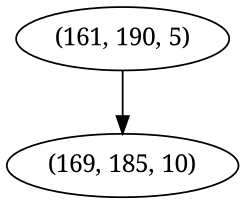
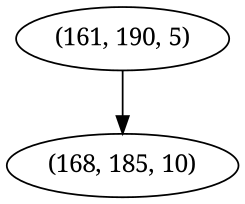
(123, 166) -> (123, 166)
